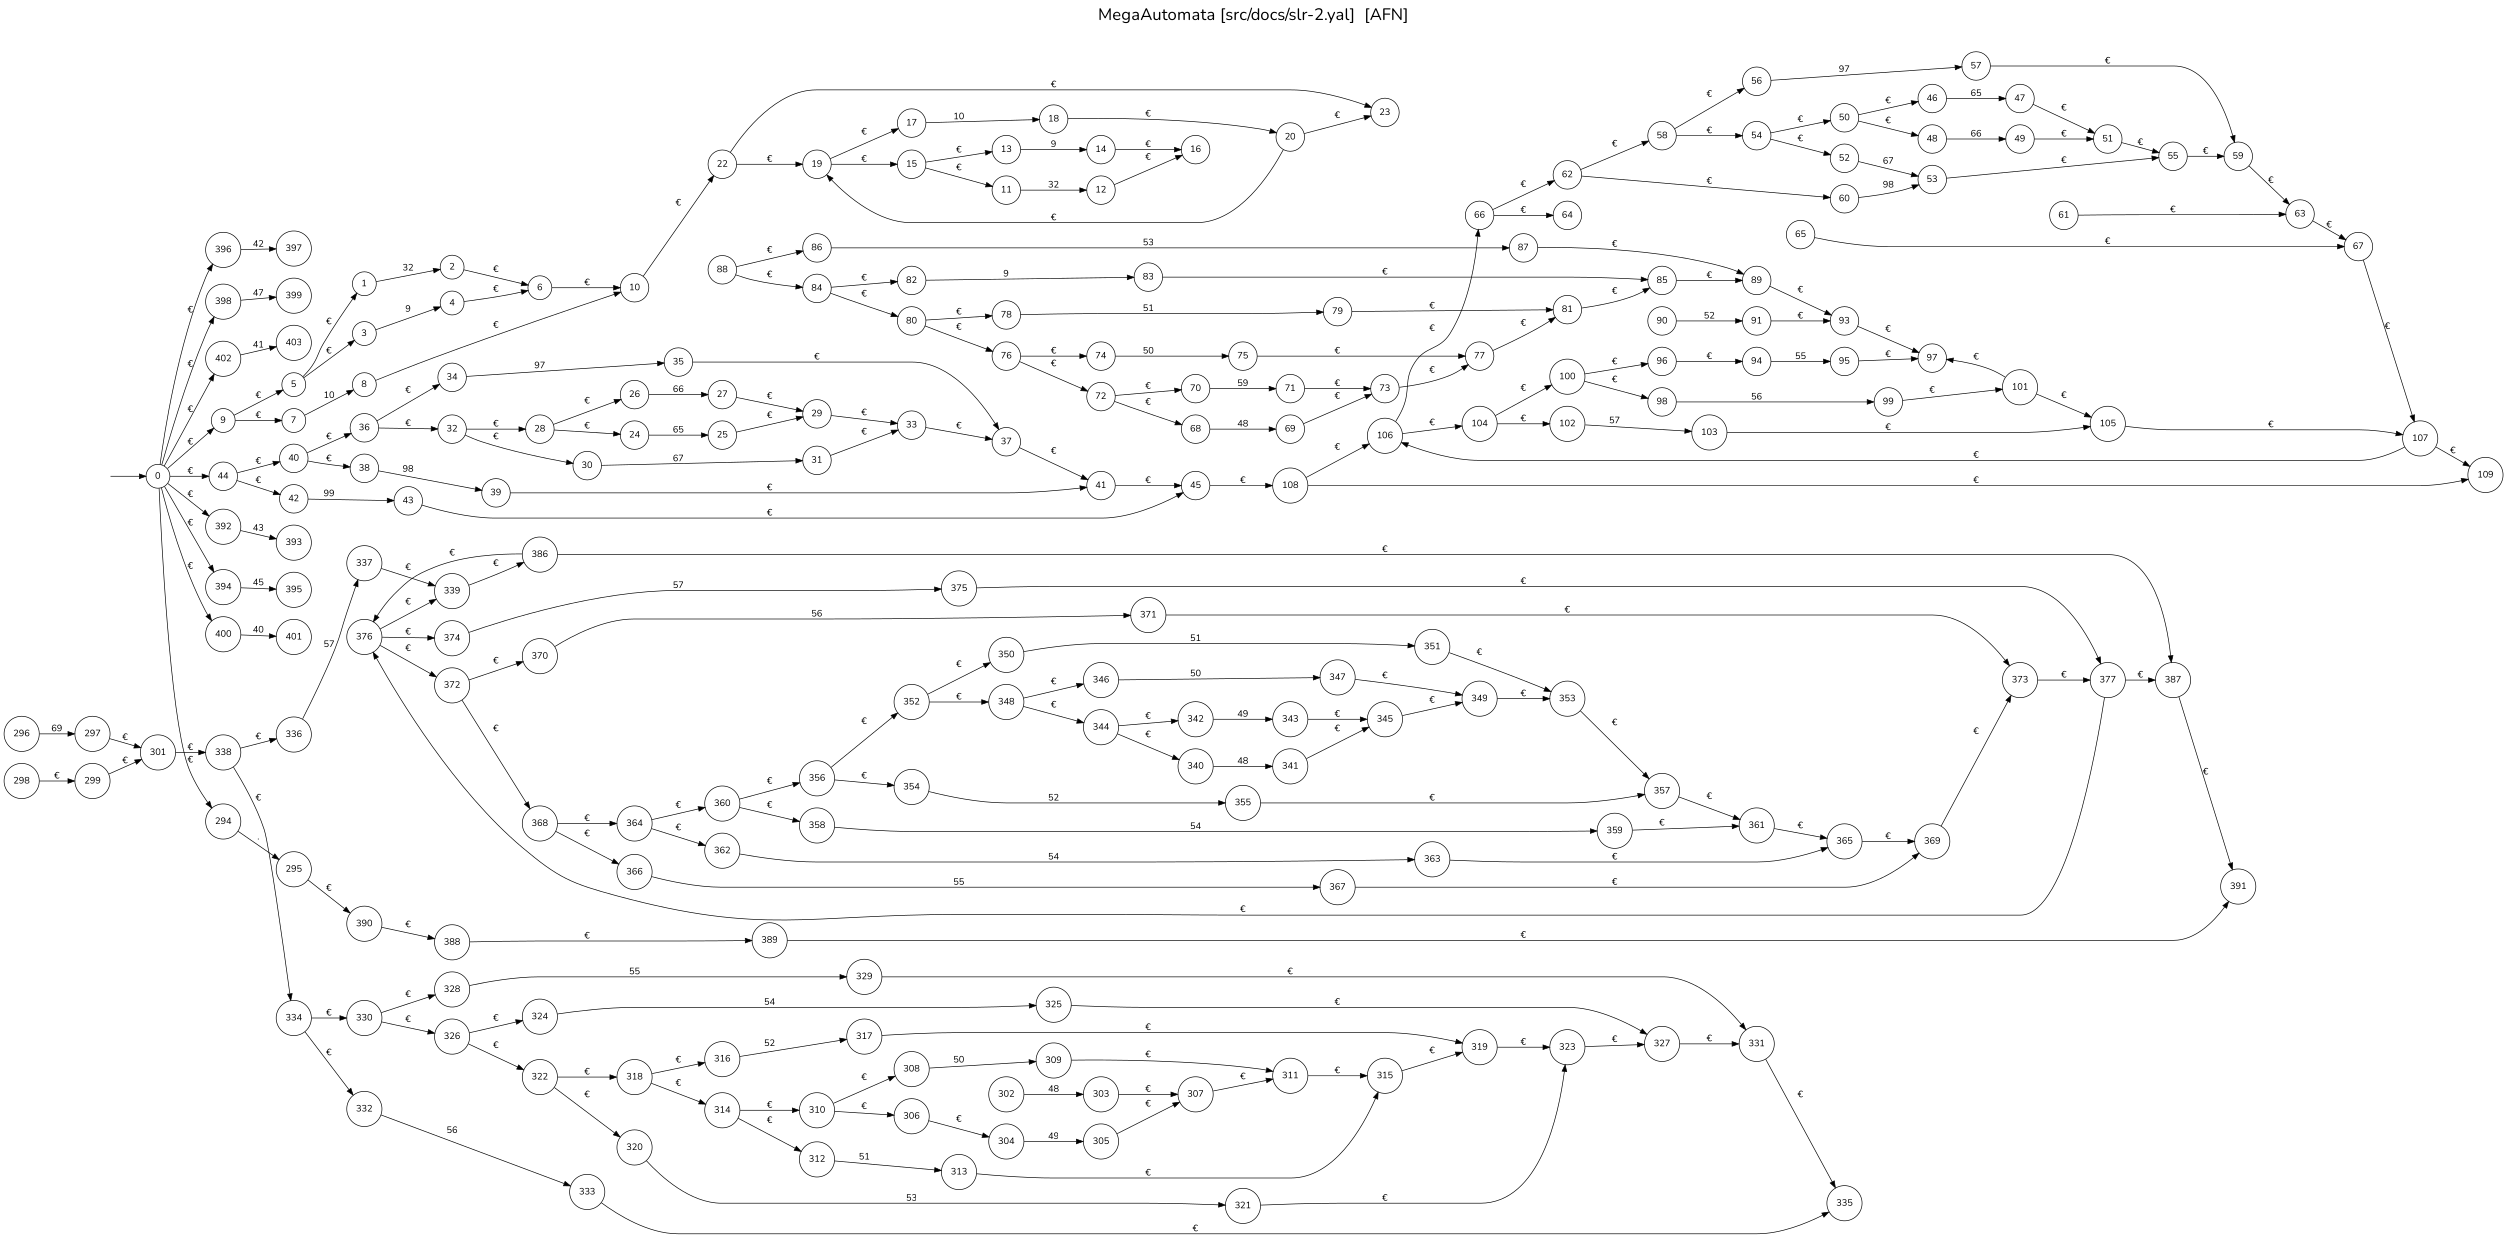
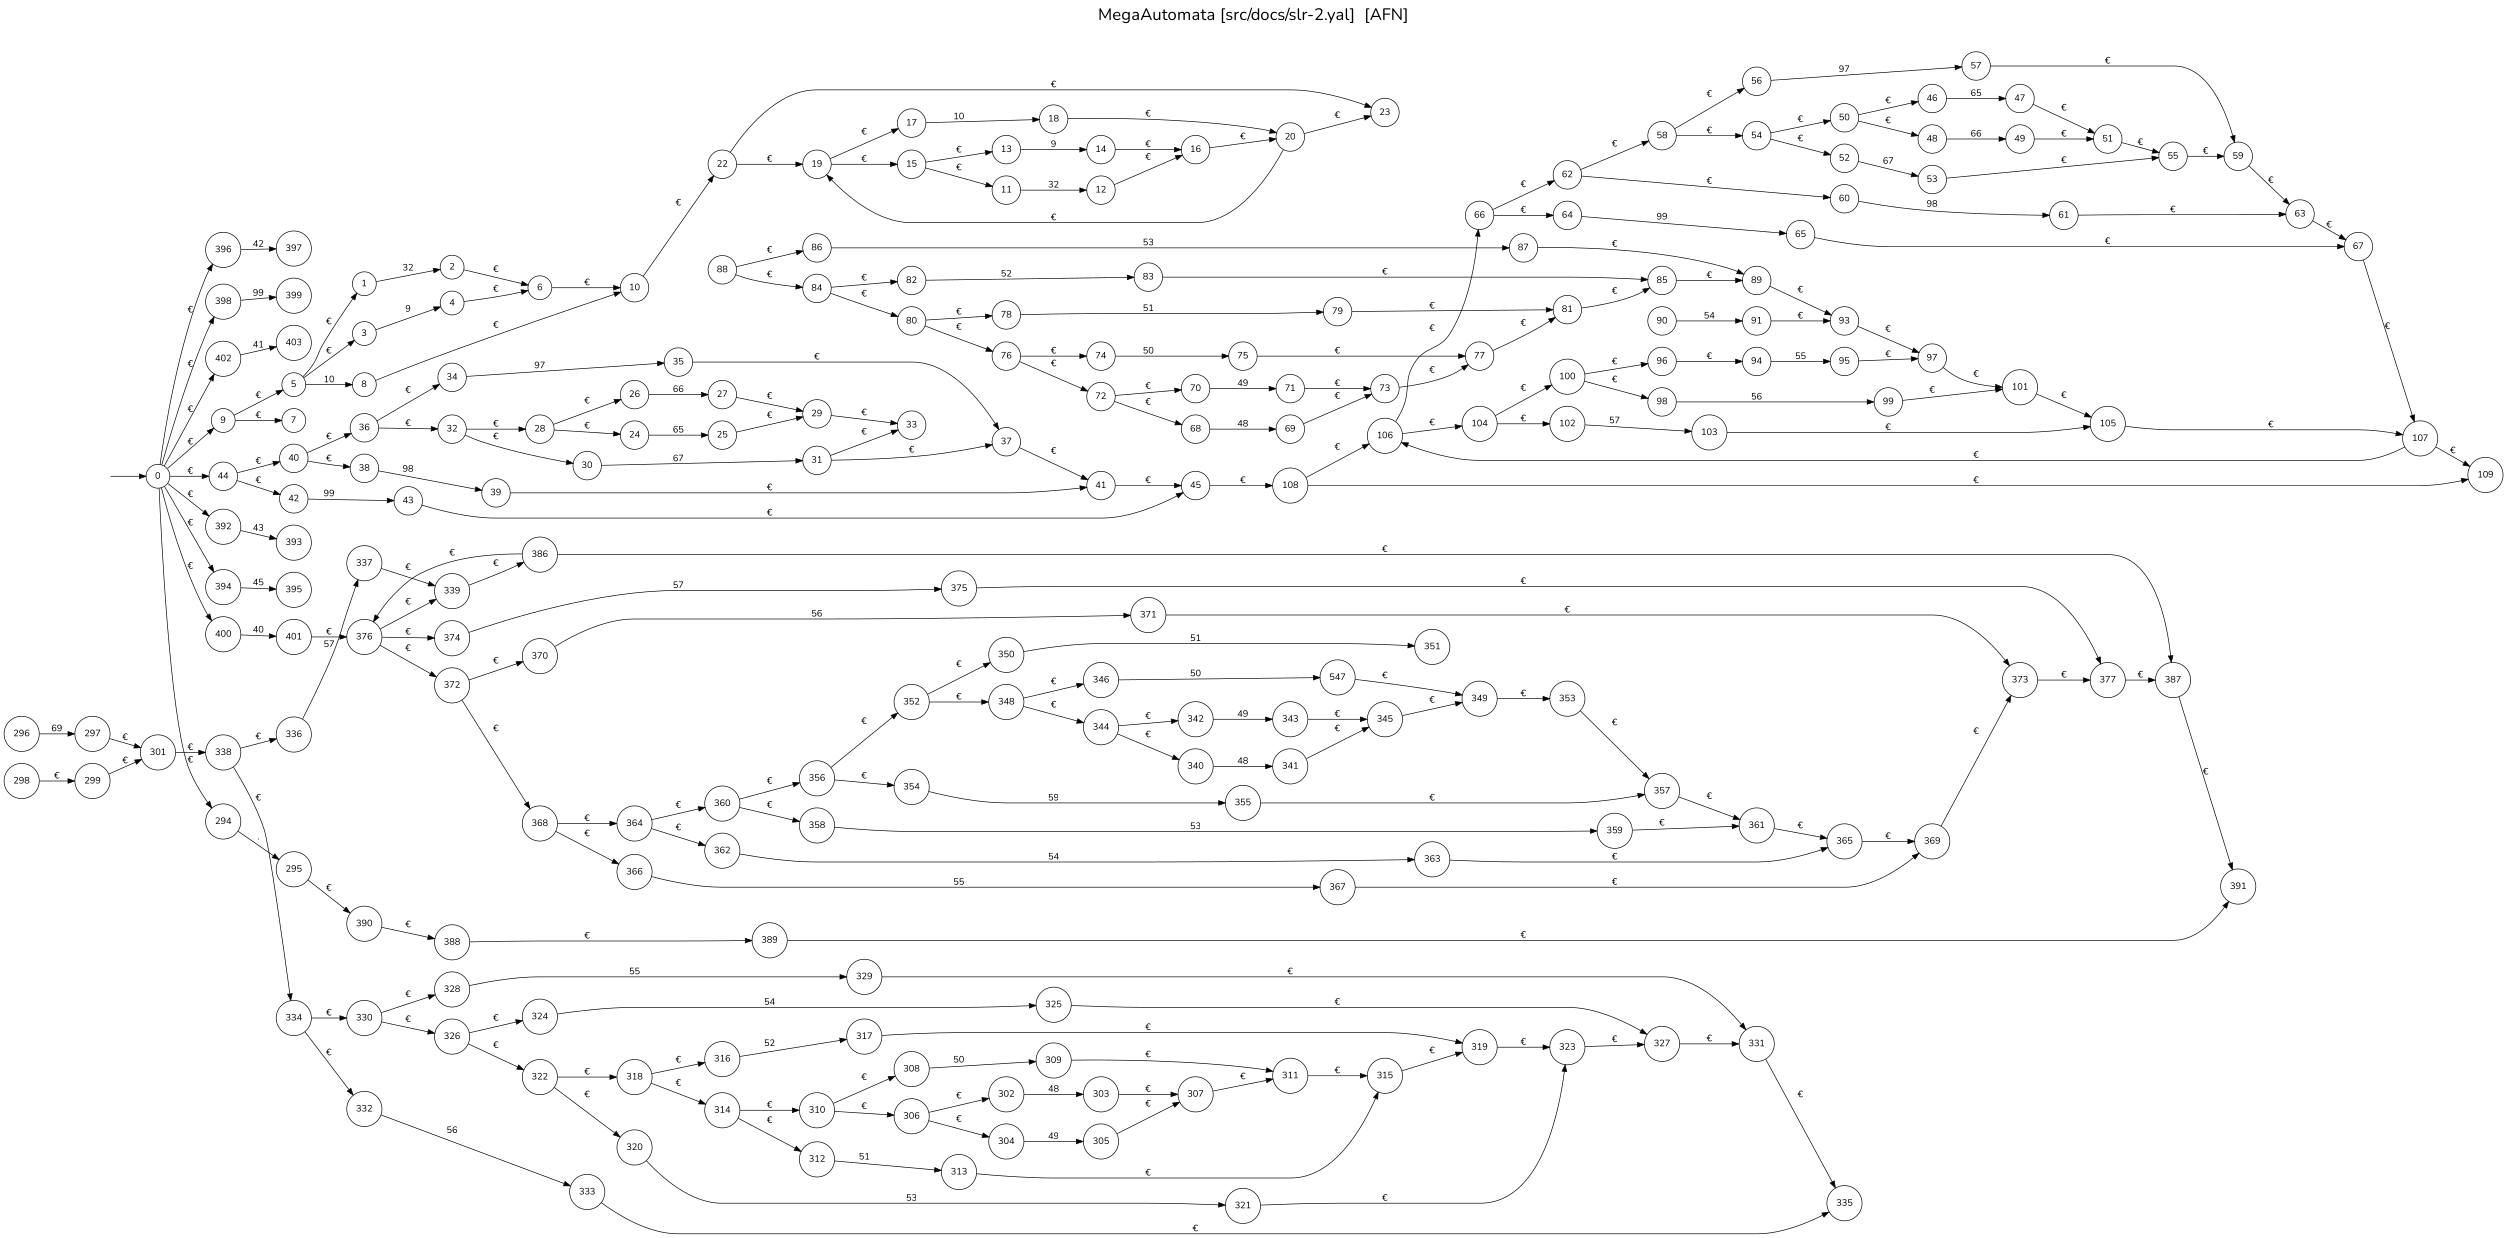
none -> (1240, 144)
(1886, 194) -> (1950, 212)
none -> (1681, 225)
(1006, 274) -> (1006, 274)
(259, 293) -> (259, 293)
(1709, 316) -> (1709, 316)
(1980, 366) -> (1968, 381)
(1243, 384) -> (1243, 384)
(326, 404) -> (326, 385)
(956, 433) -> (909, 457)
(1497, 670) -> none
(1338, 677) -> (1338, 677)
(1054, 798) -> (1054, 798)
(1196, 826) -> (1196, 826)
(1264, 915) -> (326, 637)
none -> (956, 1106)
